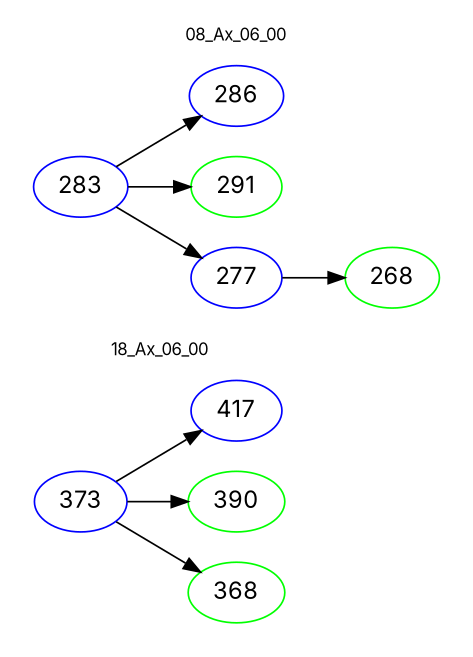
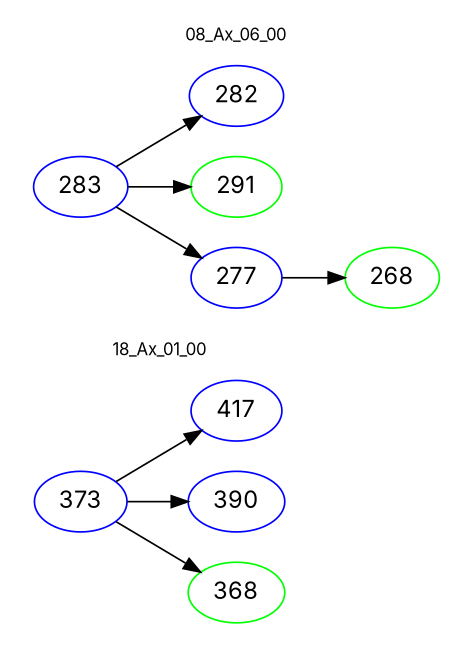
(236, 96) -> (236, 96)
(160, 351) -> (160, 351)
(236, 502) -> (236, 502)
